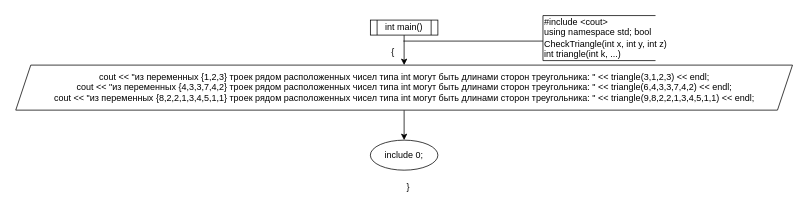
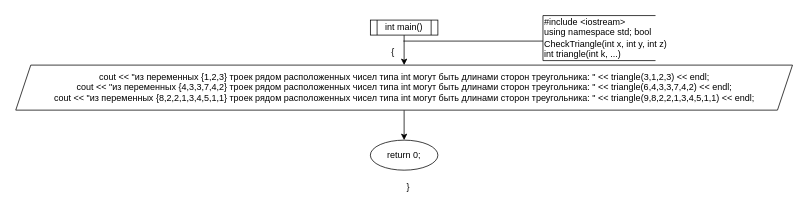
(618, 38) -> (618, 38)
(404, 155) -> (404, 155)
